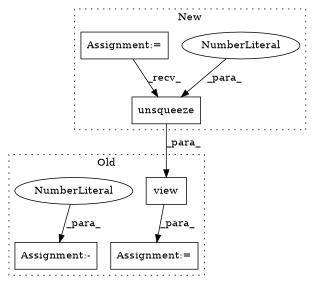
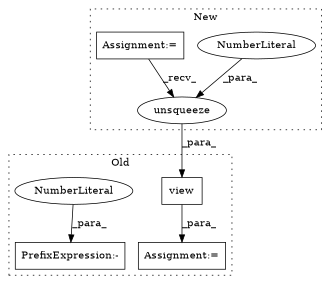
(166, 110) -> (182, 110)
(56, 256) -> (70, 256)
